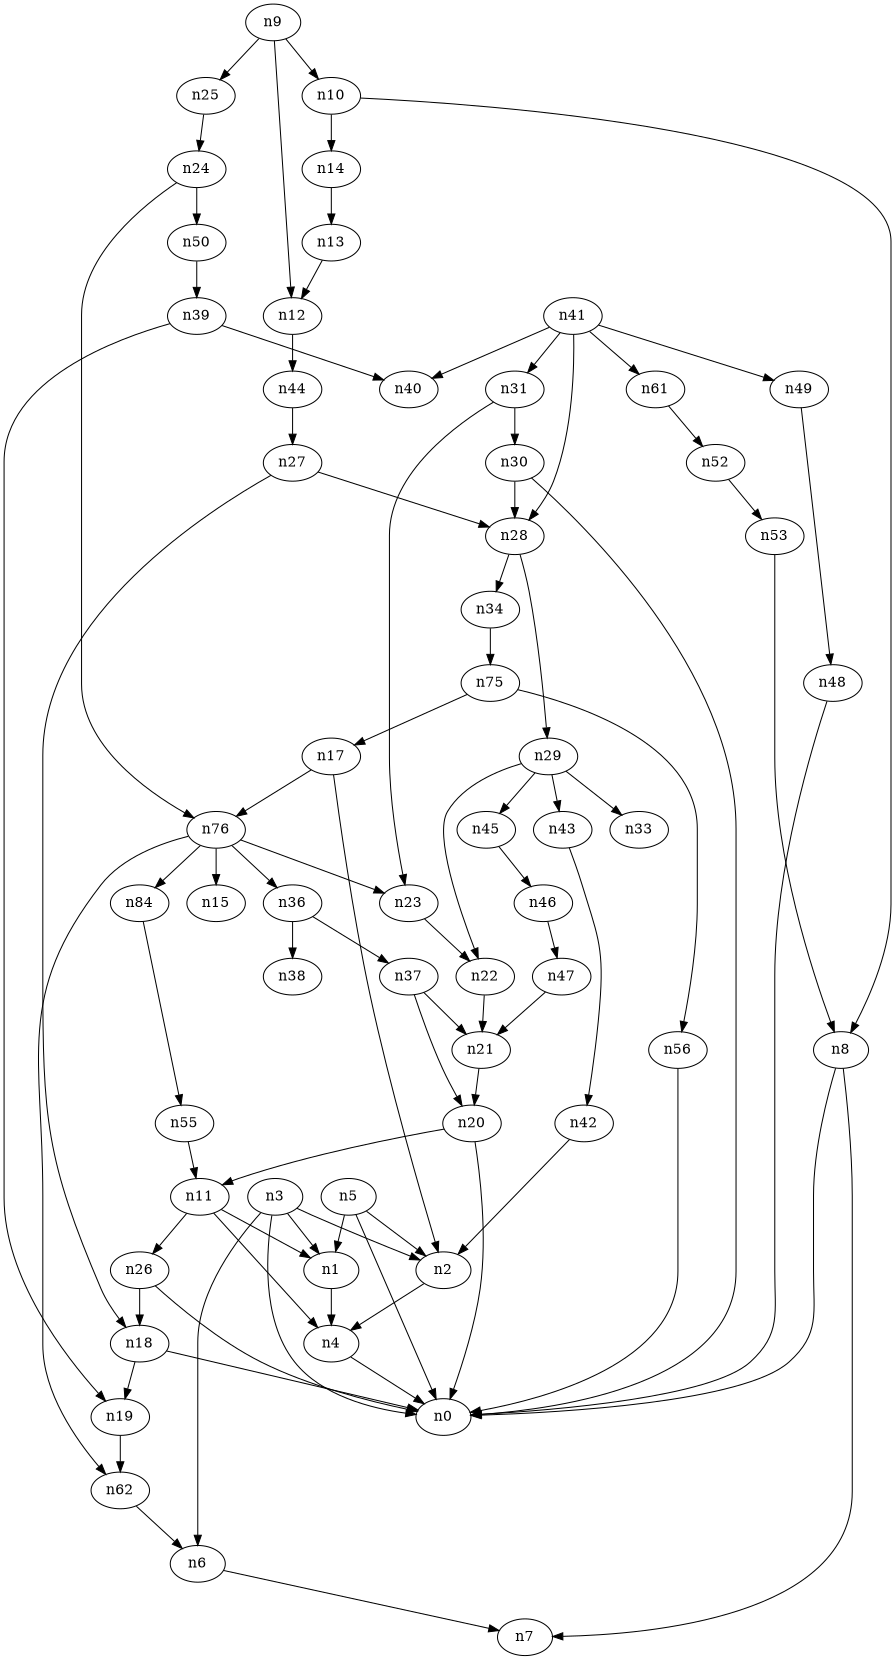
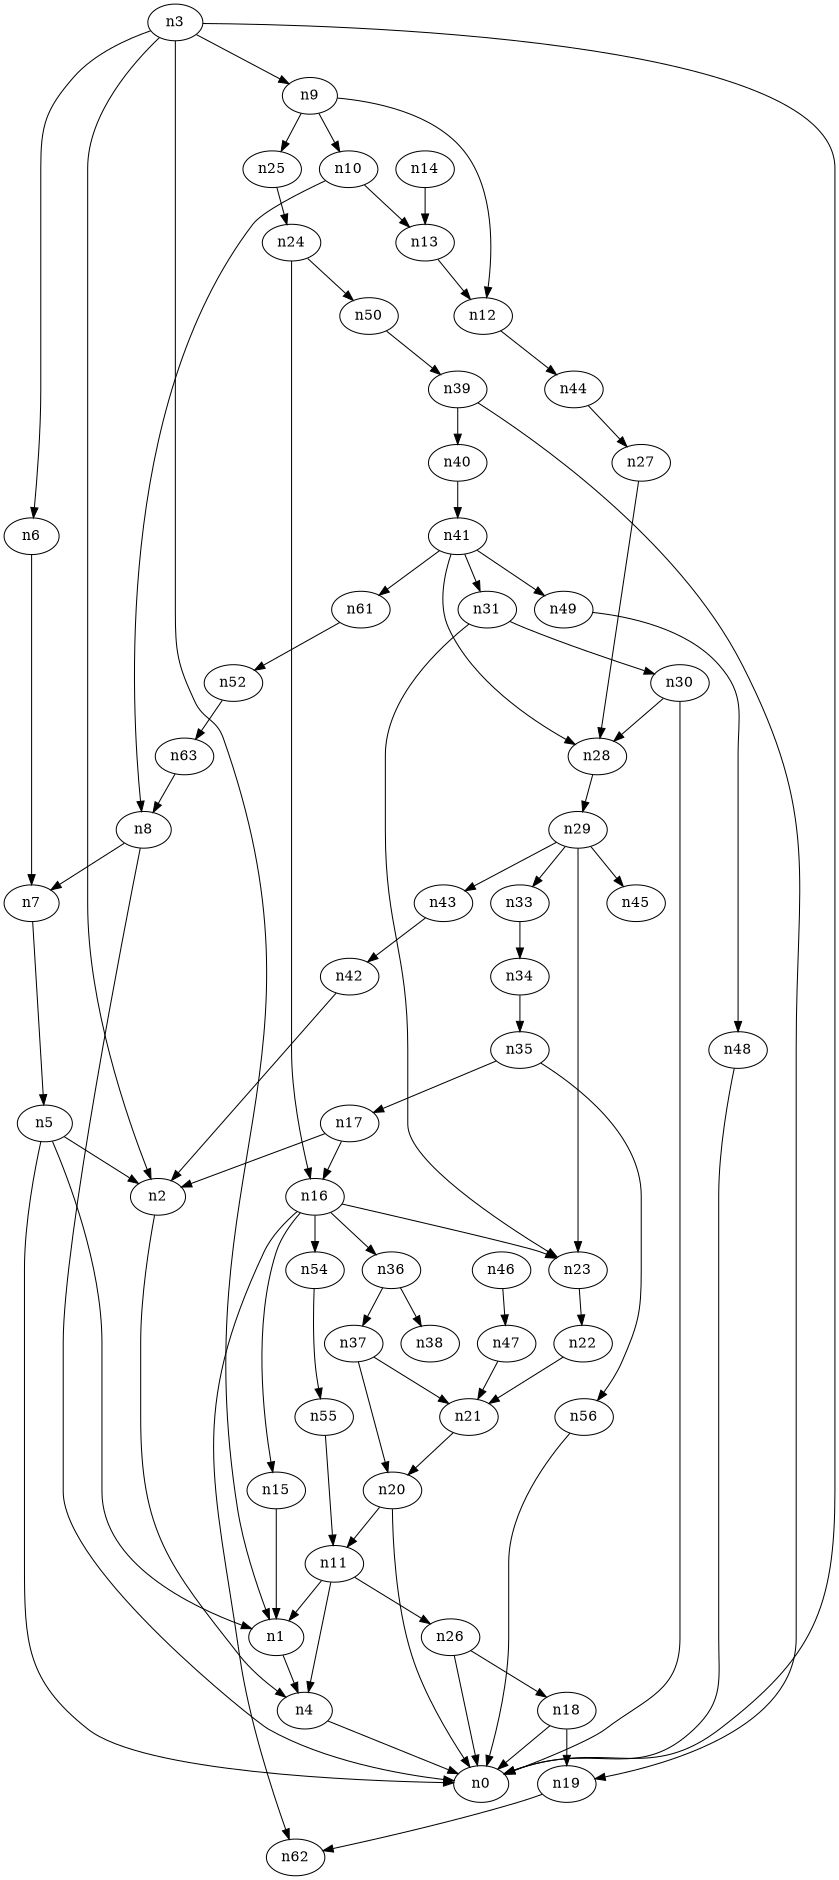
none -> (238, 57)
(331, 128) -> (383, 203)
(496, 351) -> (458, 495)
(775, 536) -> (185, 756)
(504, 568) -> (520, 935)
(490, 683) -> (520, 1050)
(216, 830) -> (315, 1197)
(444, 837) -> (578, 1045)
(43, 856) -> none
(512, 863) -> none
(140, 903) -> (315, 1270)
none -> (38, 1008)
(155, 1524) -> none
none -> (276, 1559)
